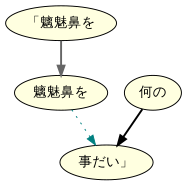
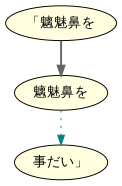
(153, 93) -> none
